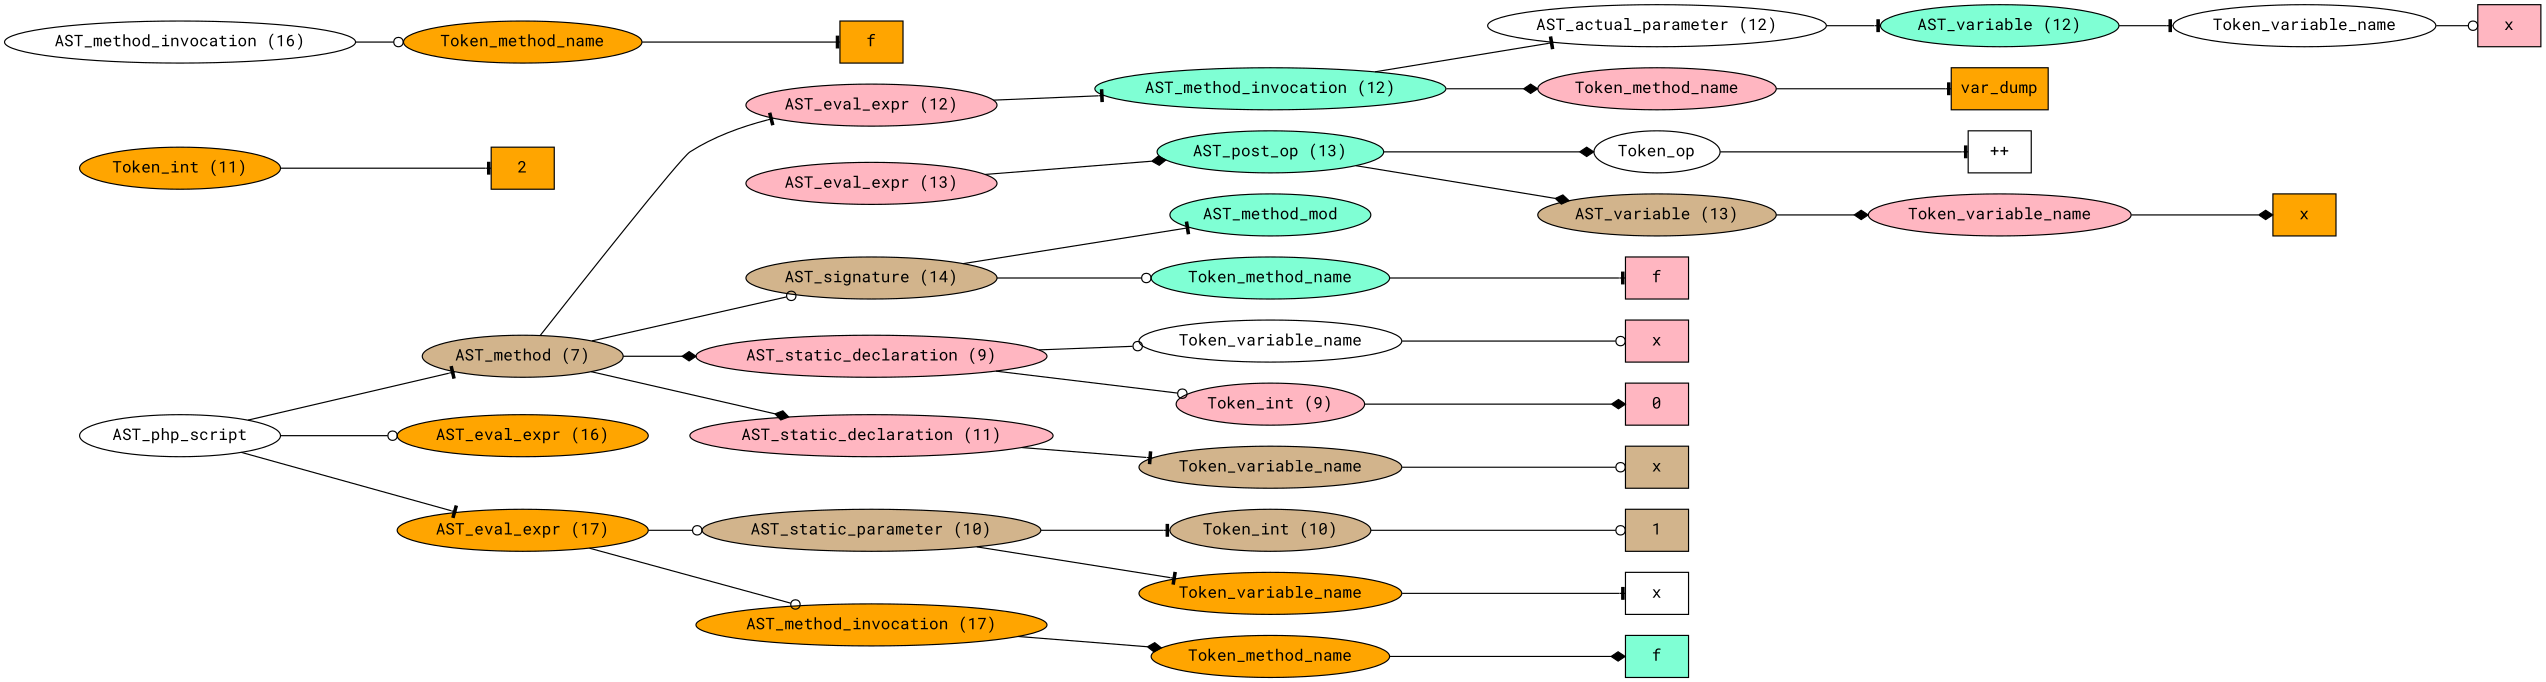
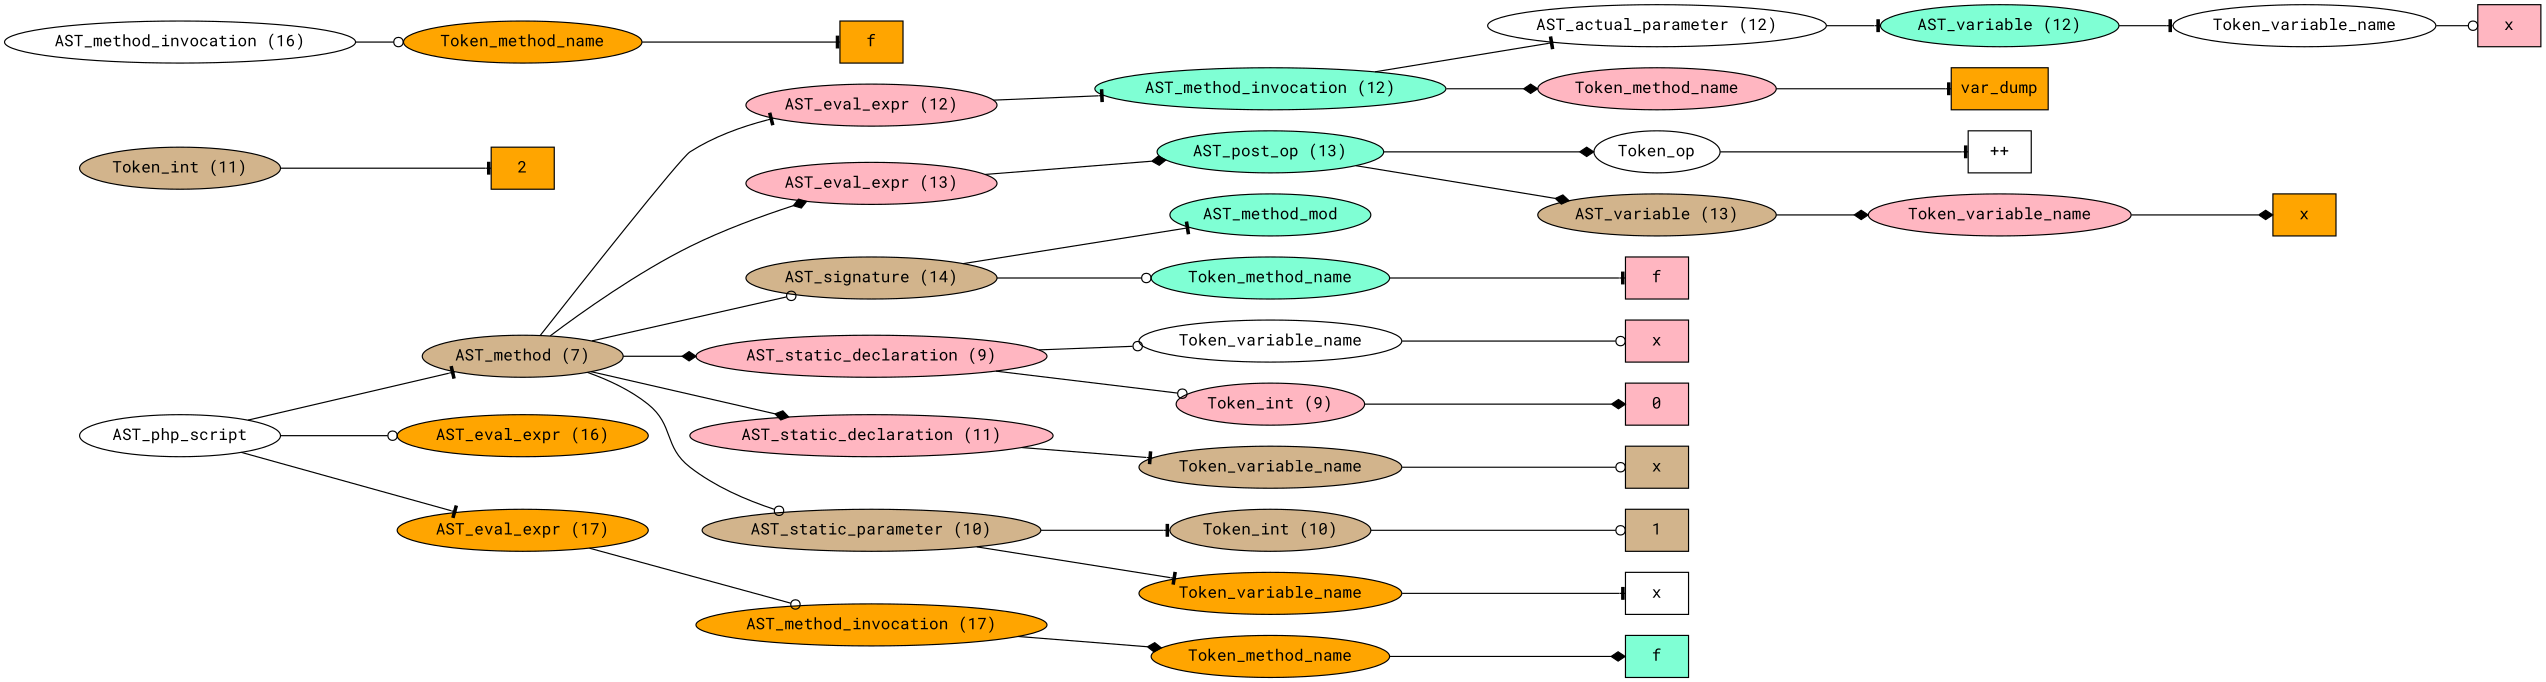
(180, 168) -> (180, 168)
none -> (666, 259)
(670, 530) -> (674, 448)
